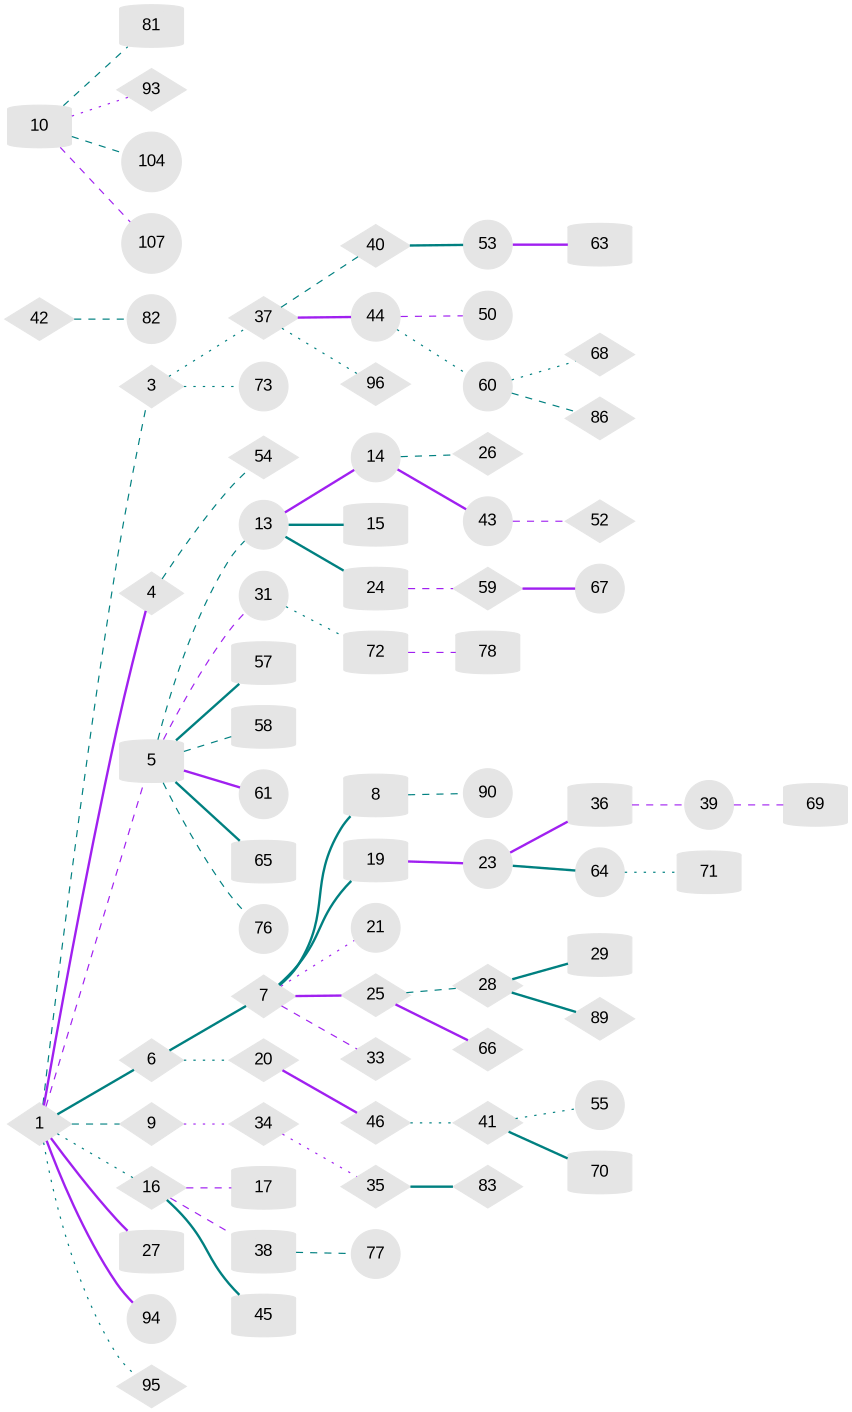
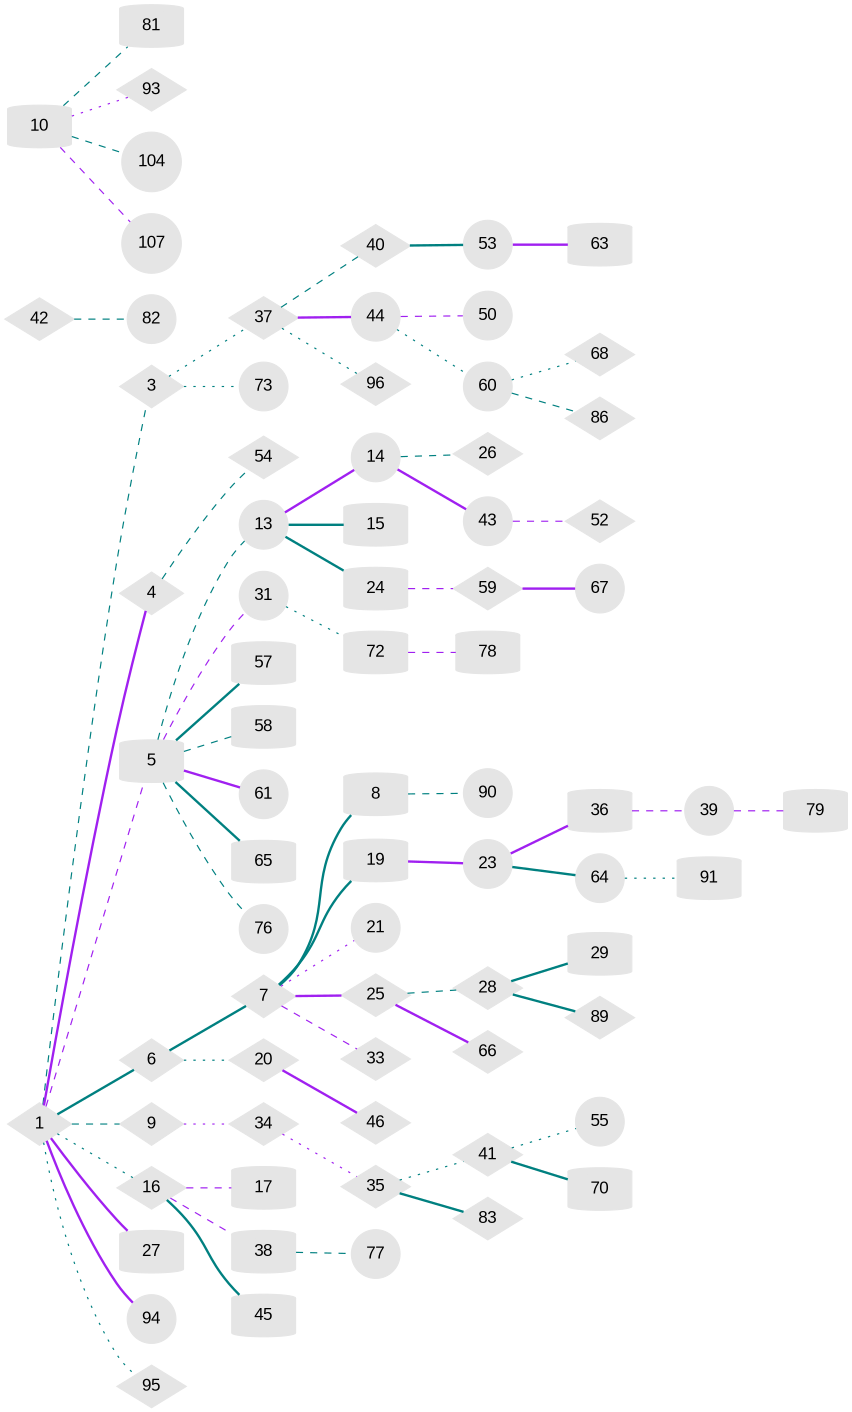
(815, 805) -> (815, 811)
(709, 872) -> (709, 878)
(432, 1123) -> (432, 1171)
